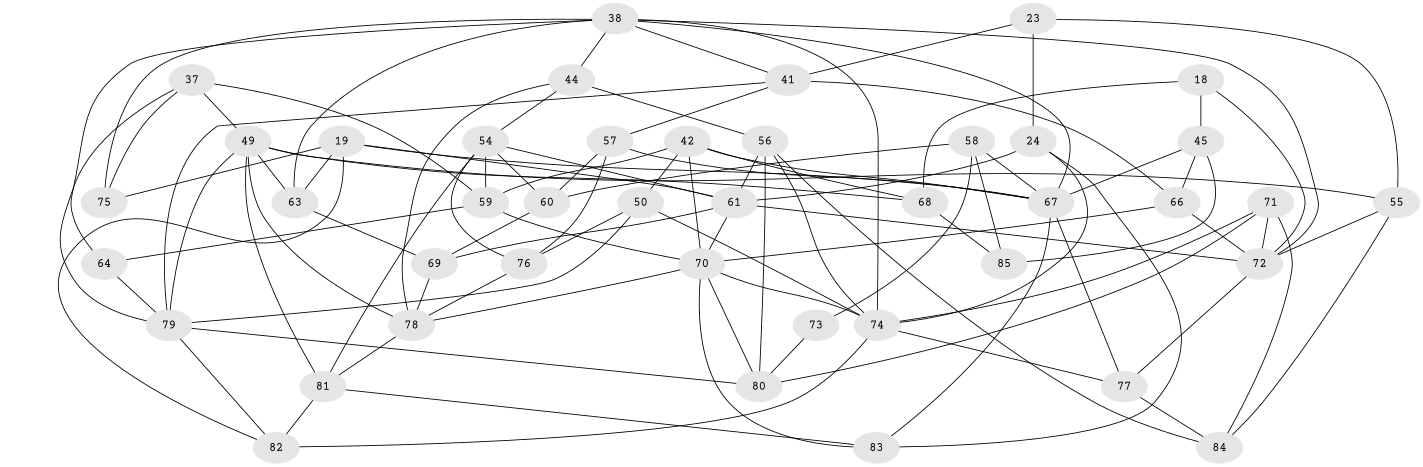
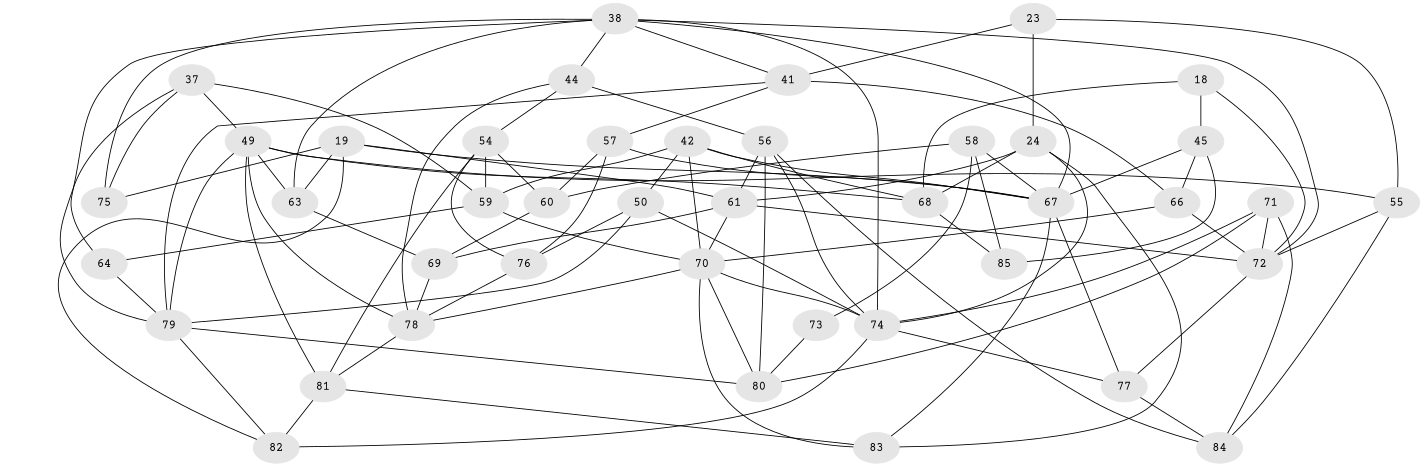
none -> (985, 169)
(615, 173) -> none
